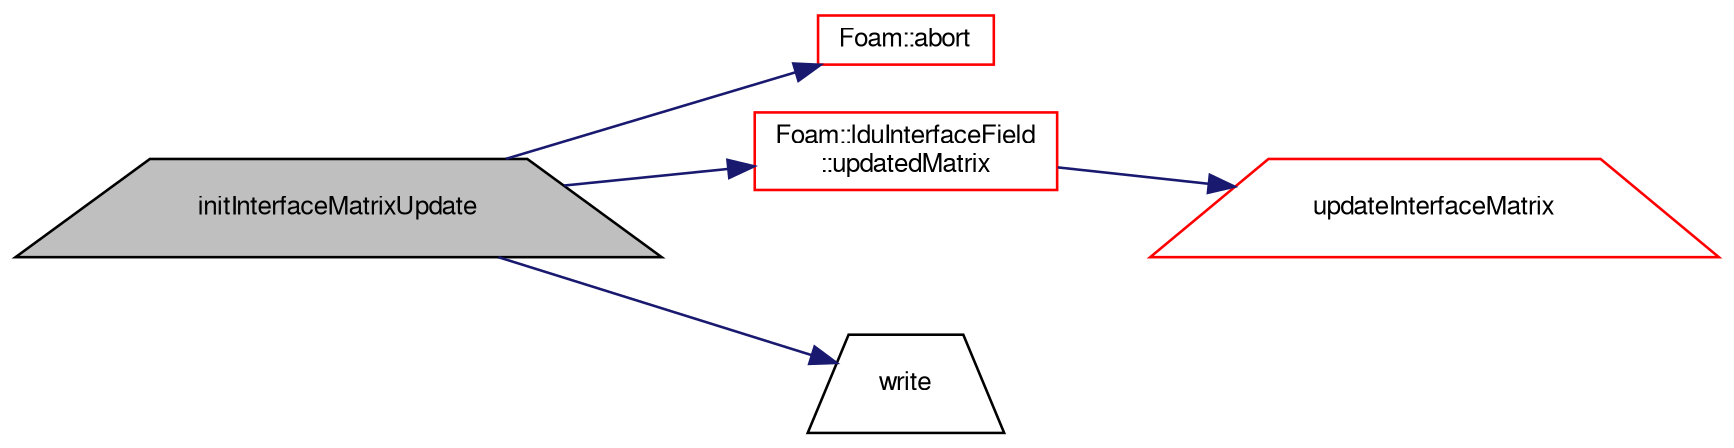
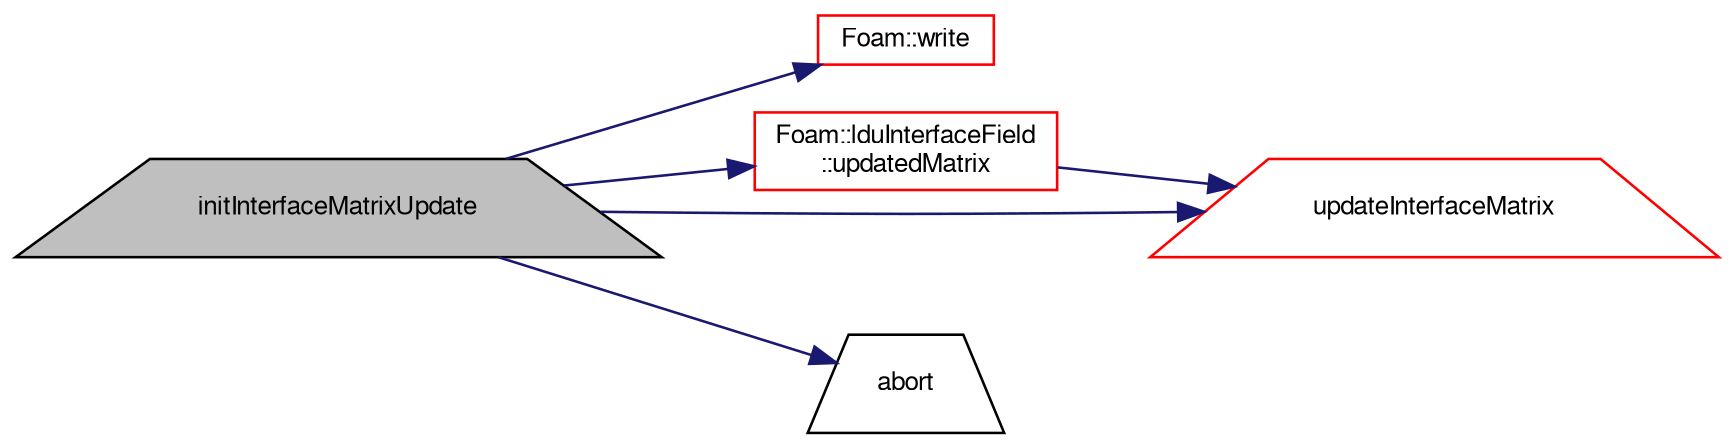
(906, 40) -> (906, 40)
none -> (889, 214)
(906, 384) -> (906, 384)
